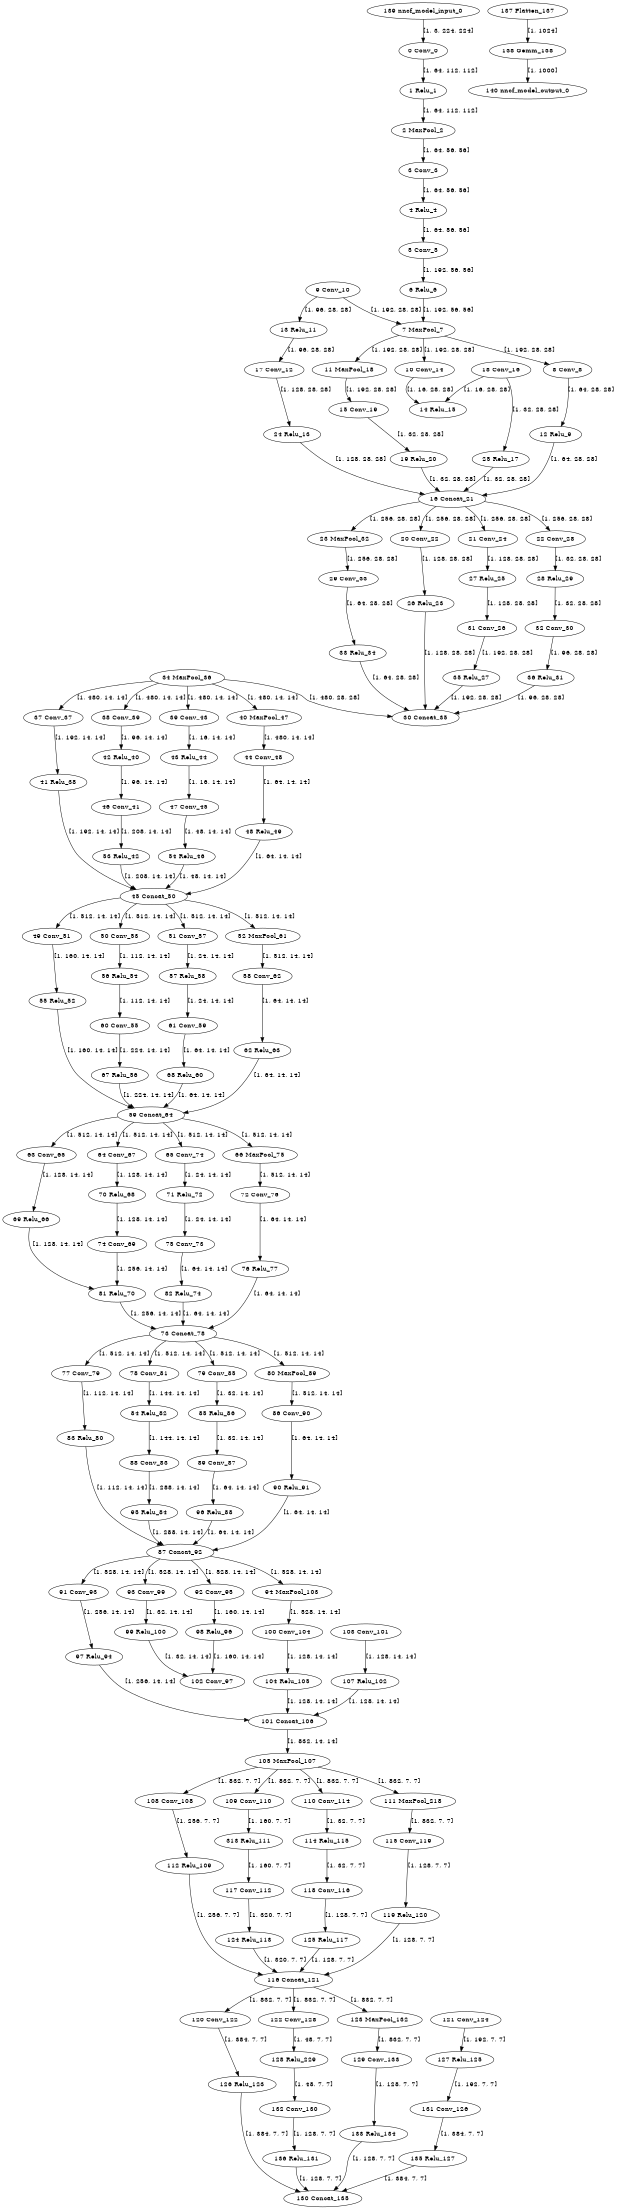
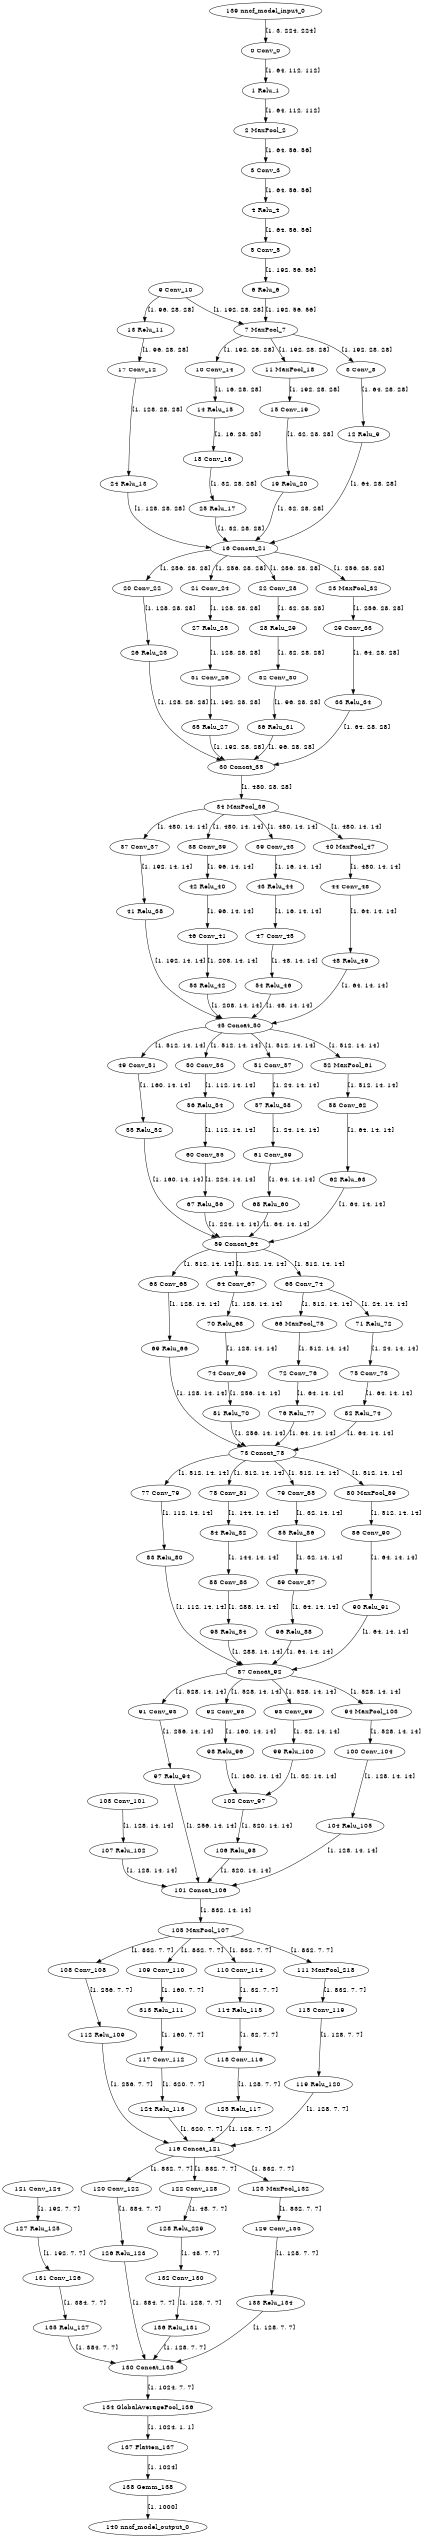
(465, 386) -> (214, 432)
(305, 699) -> (241, 785)
(217, 1127) -> (302, 1302)
(47, 1268) -> (188, 1413)
none -> (236, 1851)
none -> (148, 2408)
